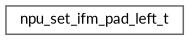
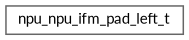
(95, 20) -> (95, 20)
